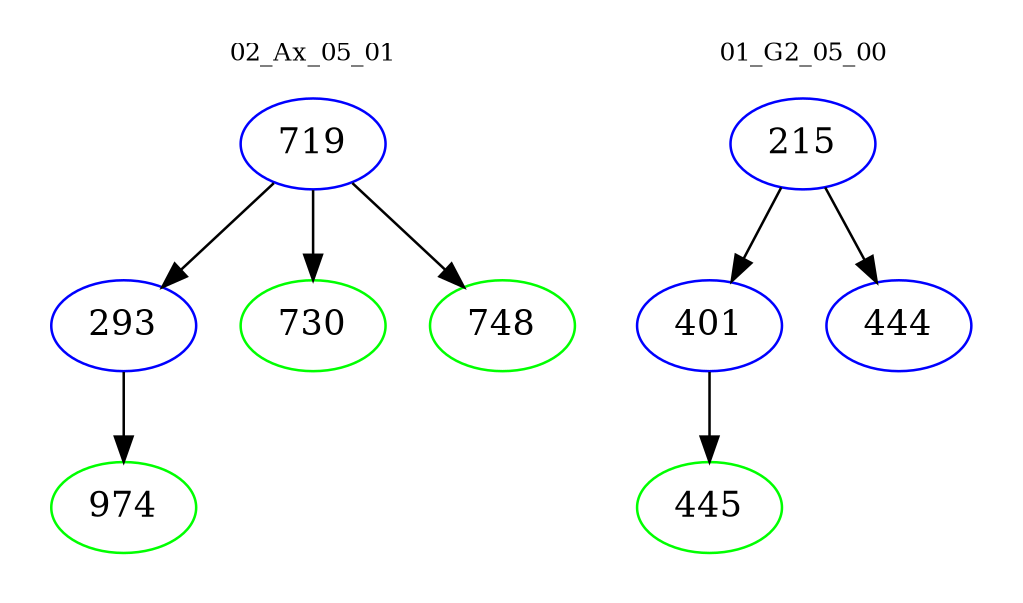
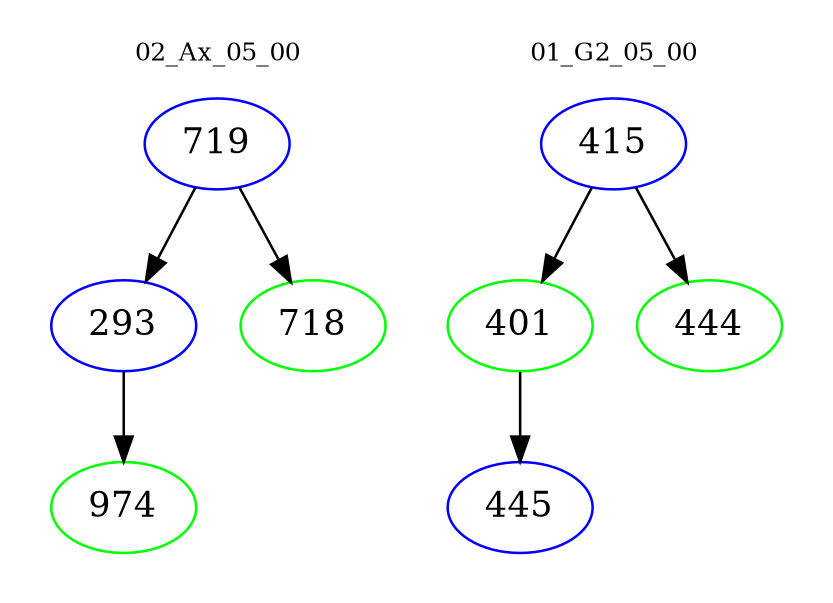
(313, 54) -> (218, 54)
(803, 144) -> (614, 144)
(313, 326) -> none
(502, 326) -> (313, 326)
(710, 326) -> (520, 326)
(899, 326) -> (710, 326)
(710, 508) -> (520, 508)
